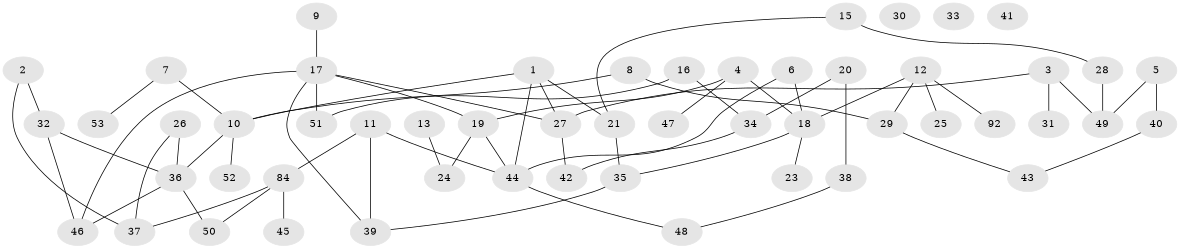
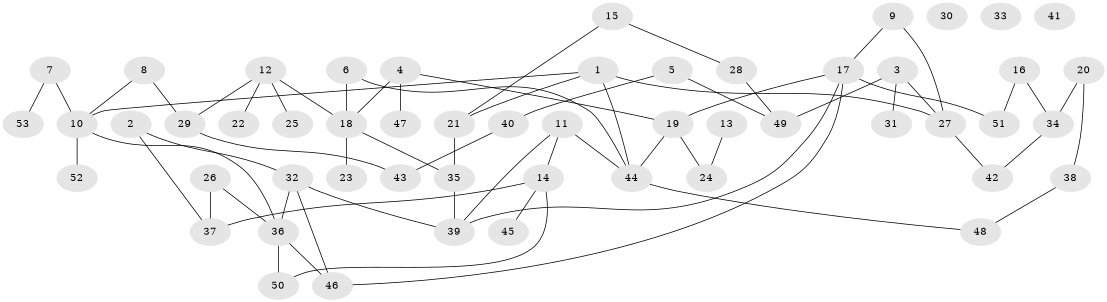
(460, 101) -> (929, 67)
(995, 124) -> (239, 124)
(284, 178) -> (543, 178)
none -> (371, 209)
